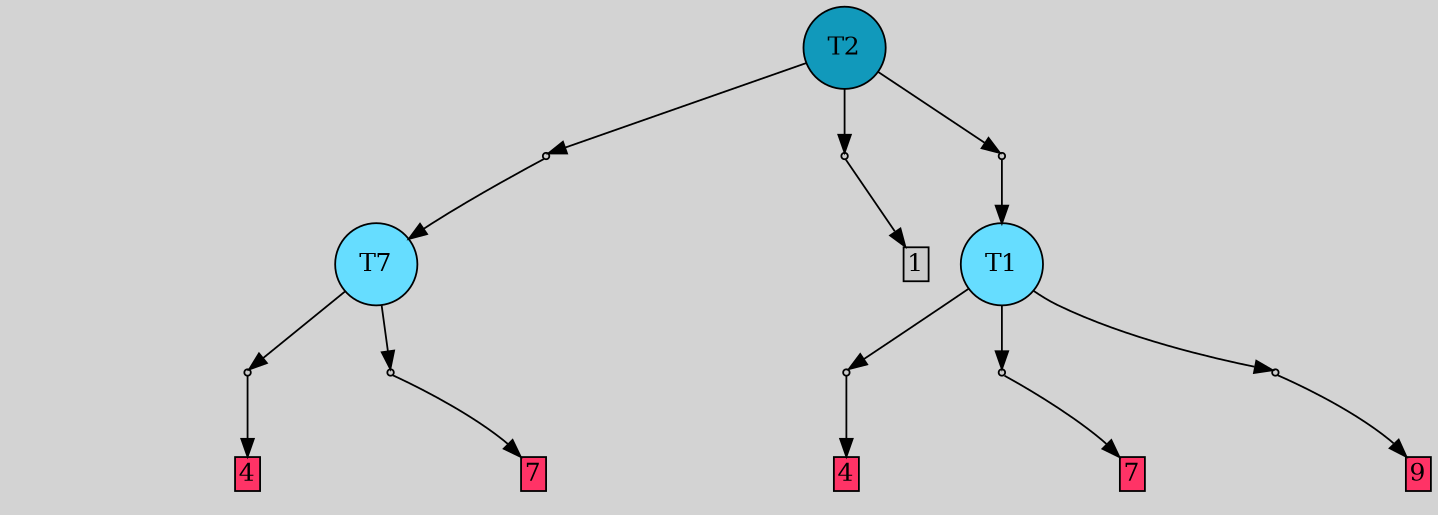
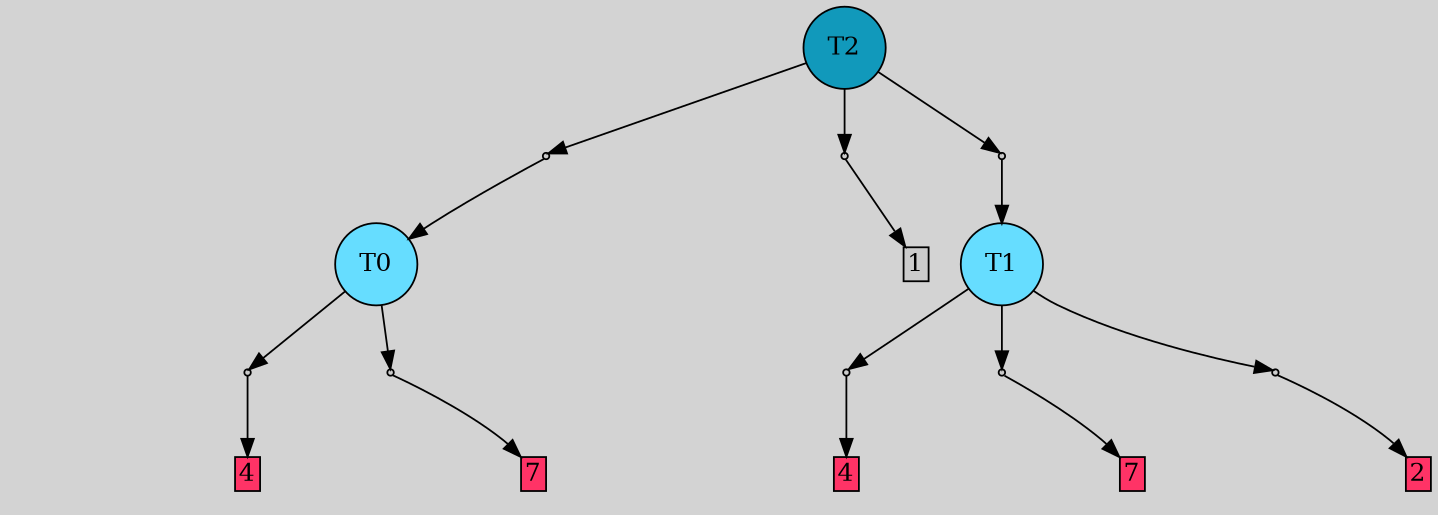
(376, 264) -> (376, 264)
(1418, 474) -> (1418, 474)
